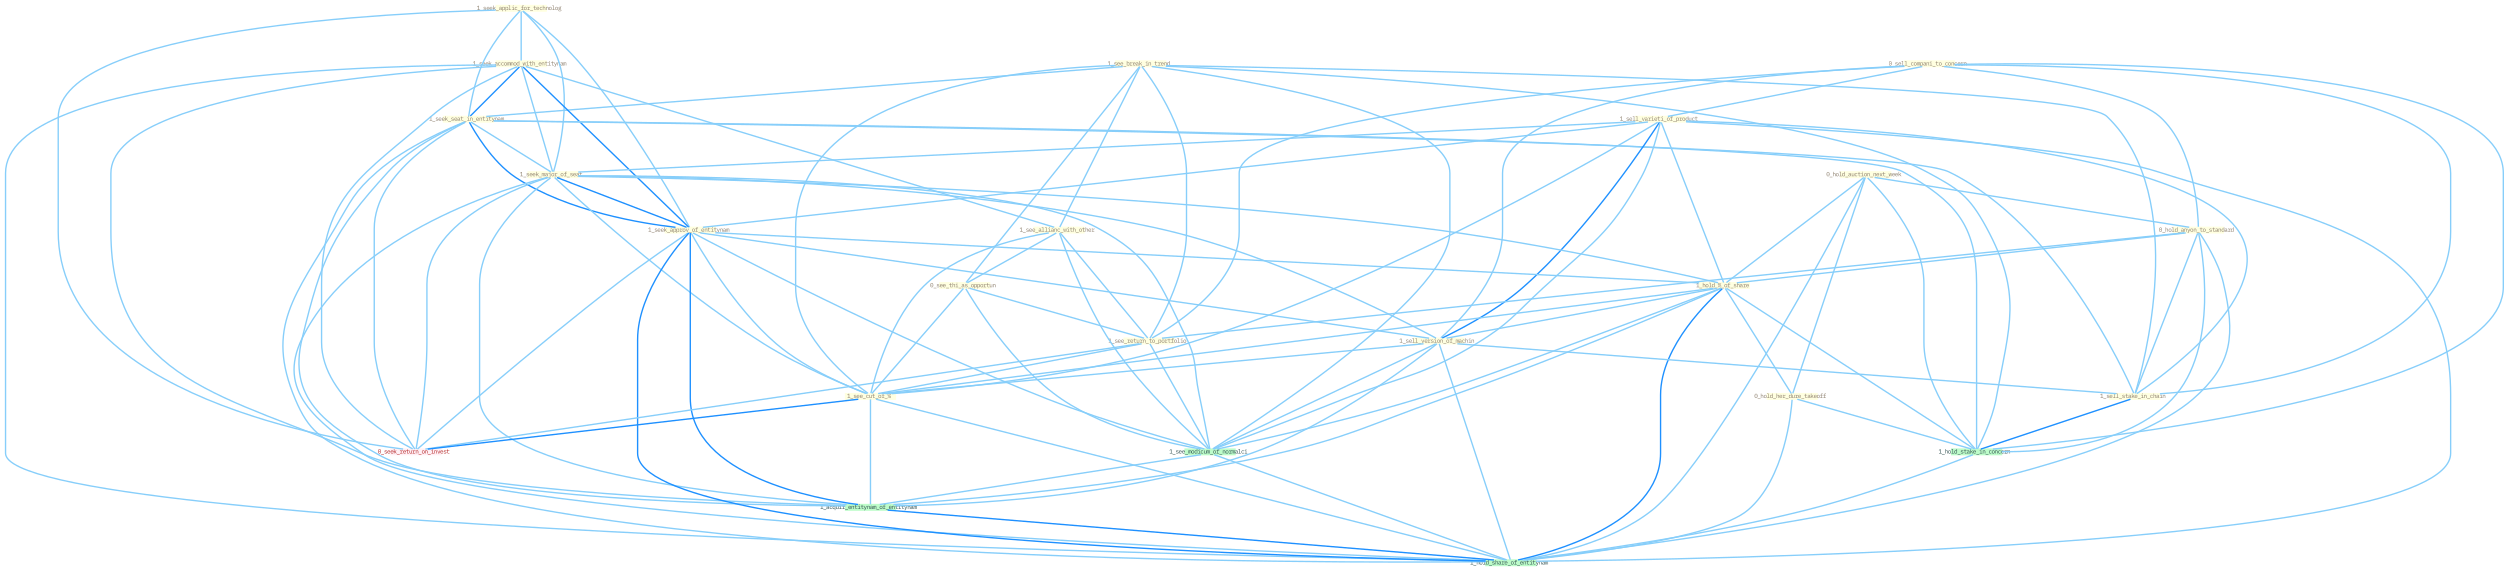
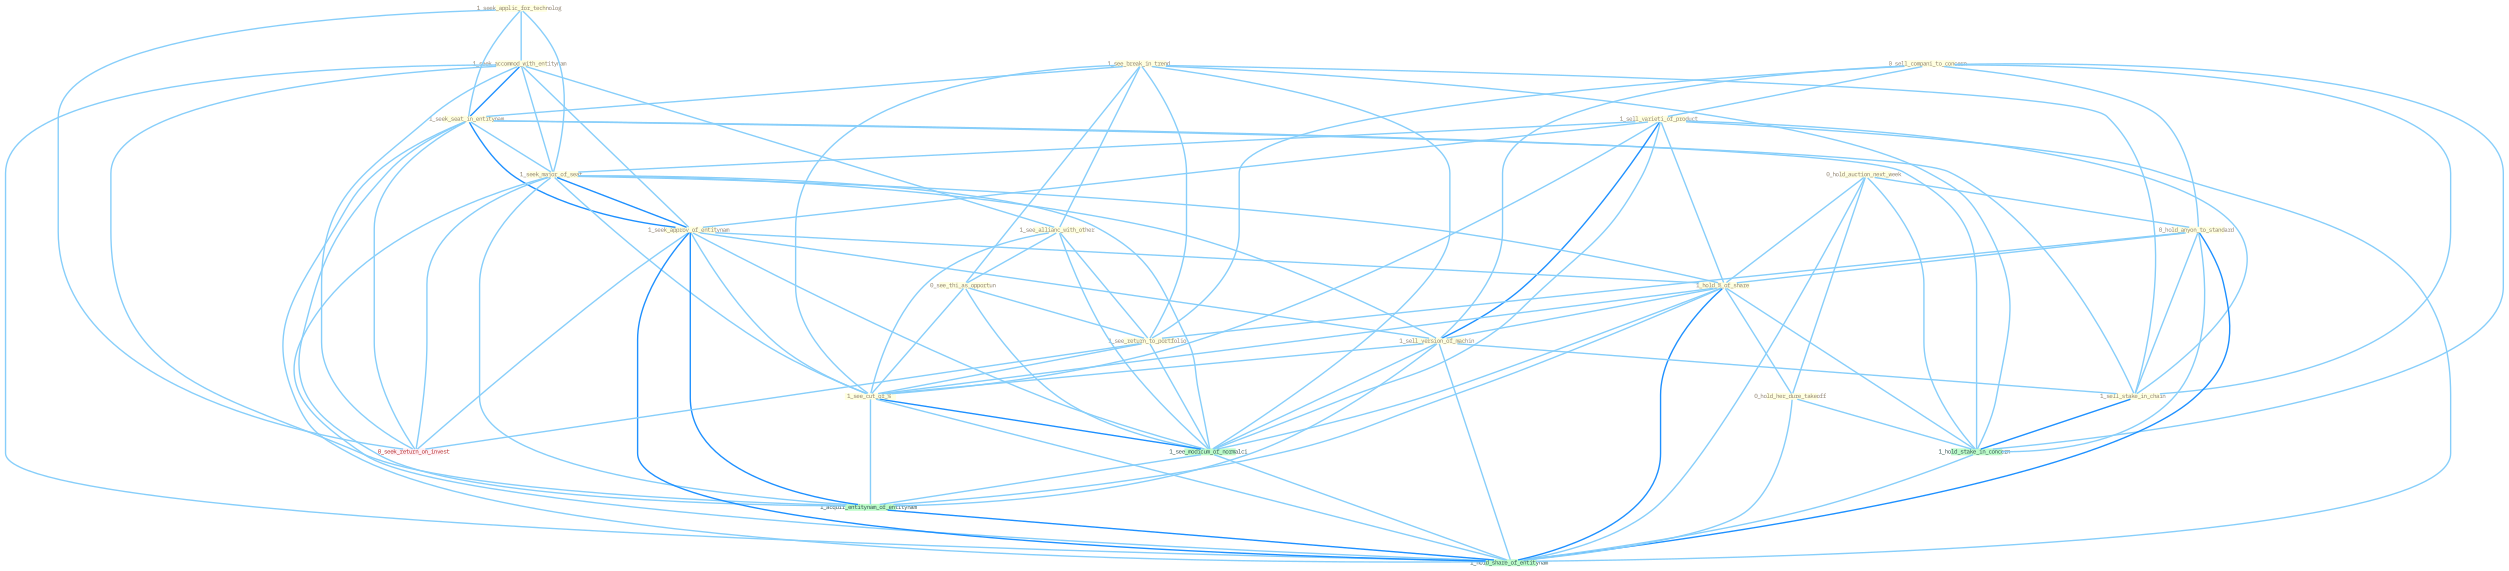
(632, 133) -> none
(606, 147) -> (606, 147)
(686, 419) -> (1040, 424)
(1956, 488) -> (1956, 488)
